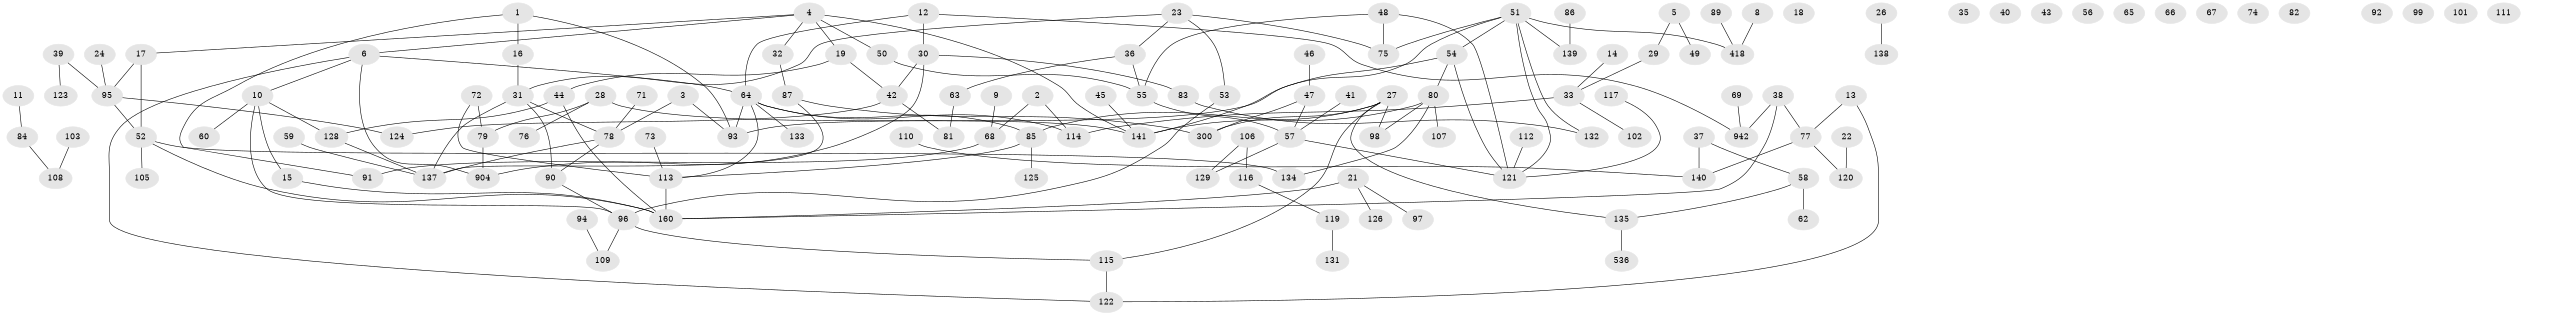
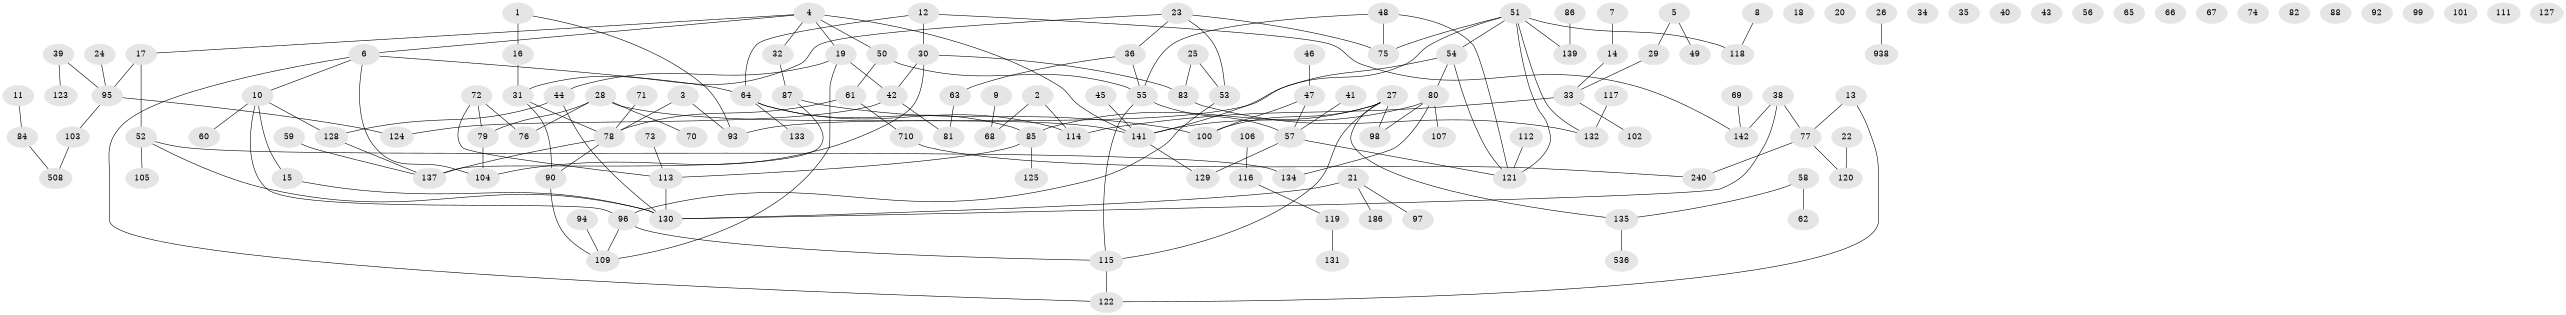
none -> (1612, 13)
(1716, 13) -> none
none -> (1840, 13)
none -> (1923, 13)
none -> (2336, 13)
none -> (2547, 13)
none -> (1193, 54)
(1737, 54) -> (1737, 54)
(1881, 54) -> (1881, 54)
none -> (851, 96)
(740, 115) -> none
(124, 116) -> (90, 116)
none -> (503, 118)
(468, 122) -> none
none -> (692, 137)
(906, 137) -> (906, 137)
(1205, 137) -> (1205, 137)
(1699, 137) -> none
(1741, 137) -> (1741, 137)
(743, 158) -> none
(1225, 158) -> (1167, 155)
(1624, 163) -> (1600, 120)
none -> (1107, 170)
(56, 178) -> (56, 178)
(368, 178) -> none
(483, 178) -> (483, 178)
(1699, 178) -> (1699, 178)
(596, 204) -> (560, 228)
none -> (773, 204)
(666, 220) -> (666, 220)
(1376, 220) -> (1376, 220)
